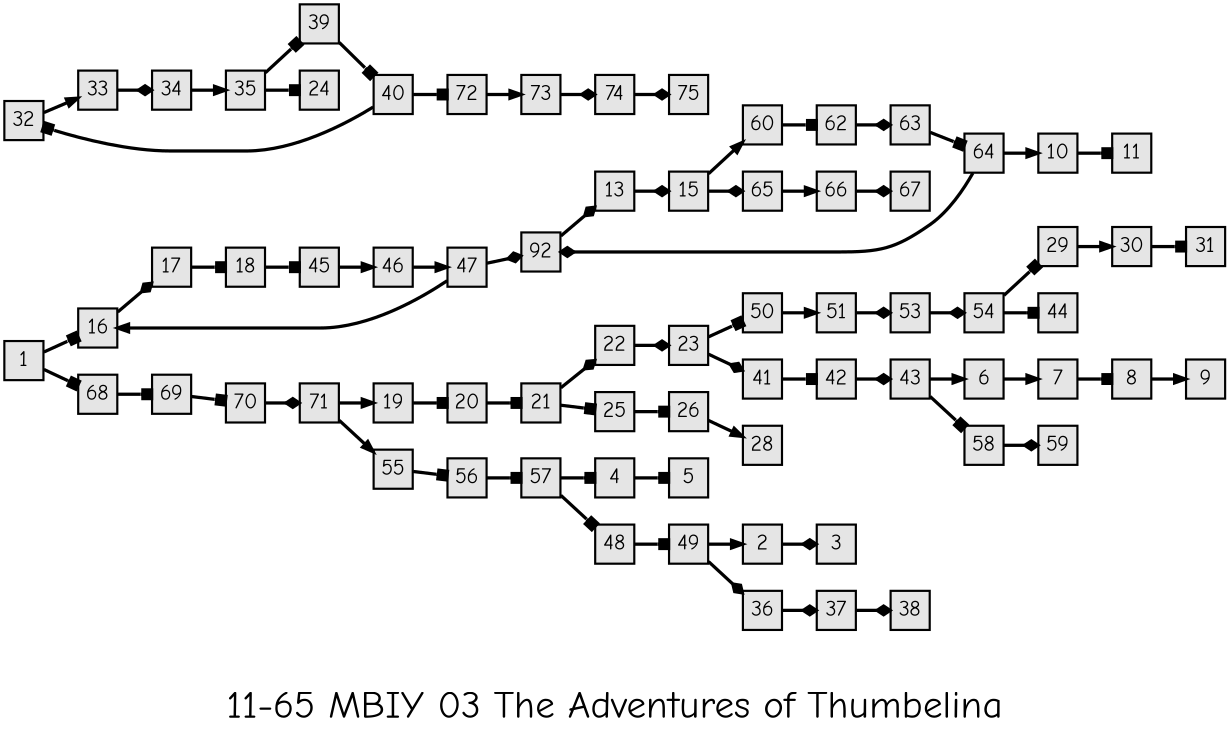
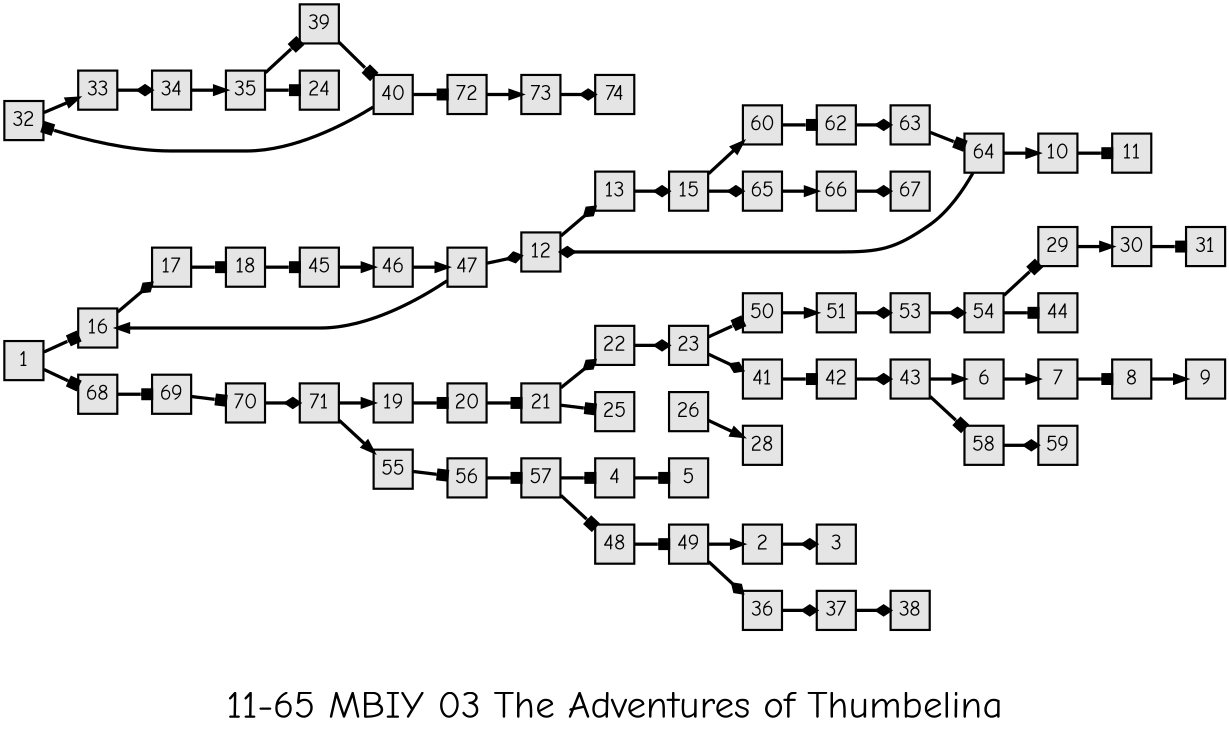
(689, 94) -> none
(541, 252) -> (541, 252)
(646, 412) -> none
